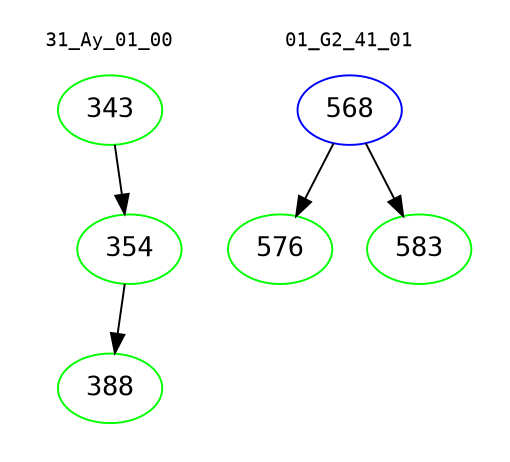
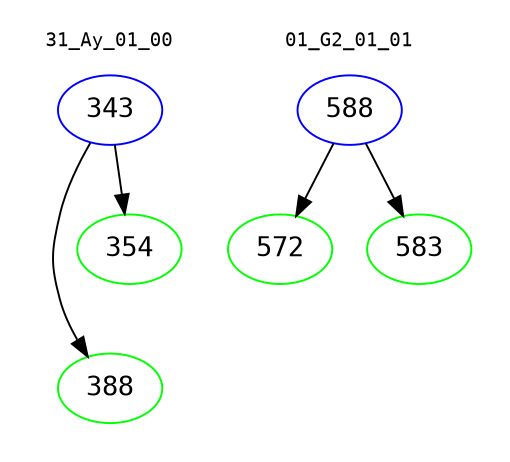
(350, 42) -> (350, 42)
(110, 110) -> (110, 110)
(350, 110) -> (350, 110)
(280, 249) -> (280, 249)
(121, 309) -> (55, 240)
